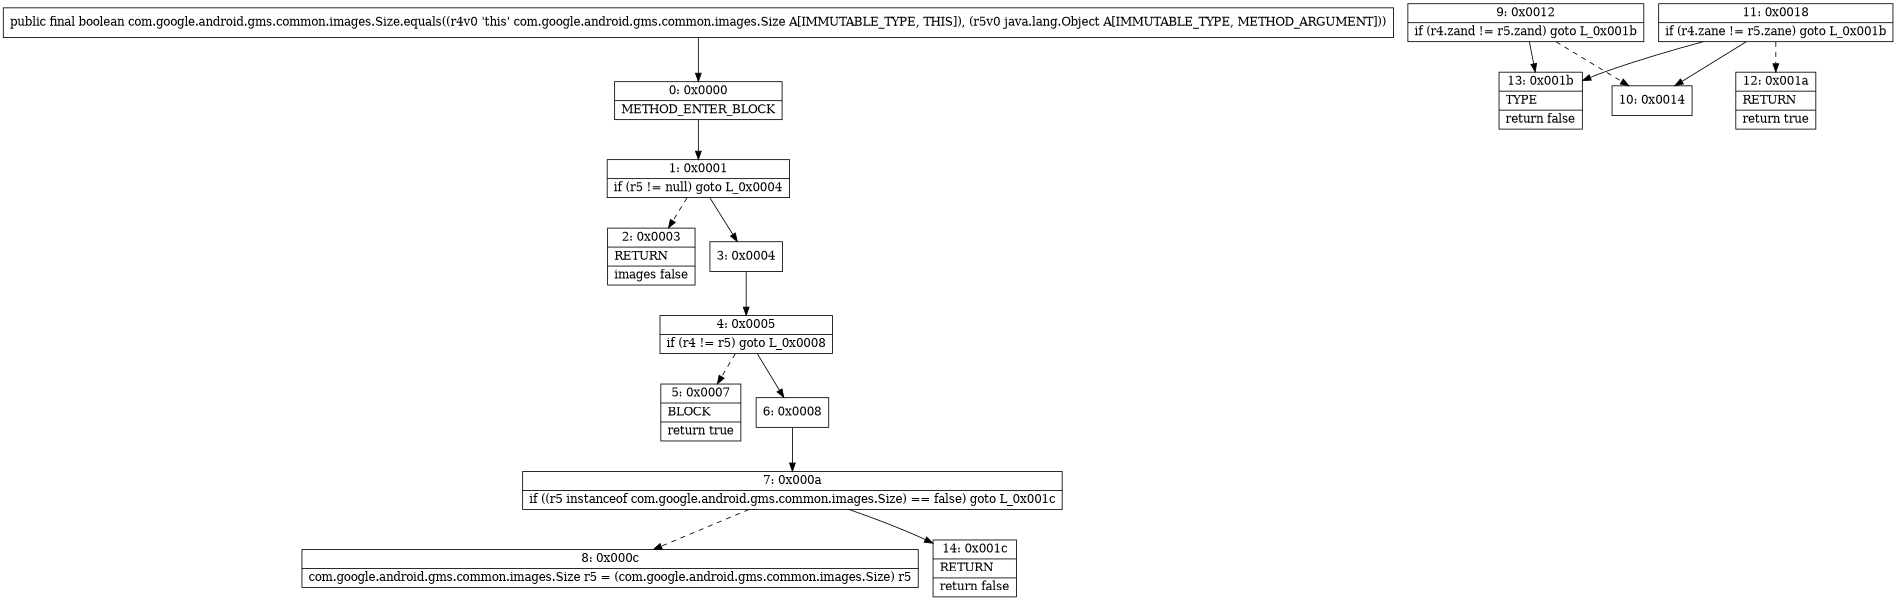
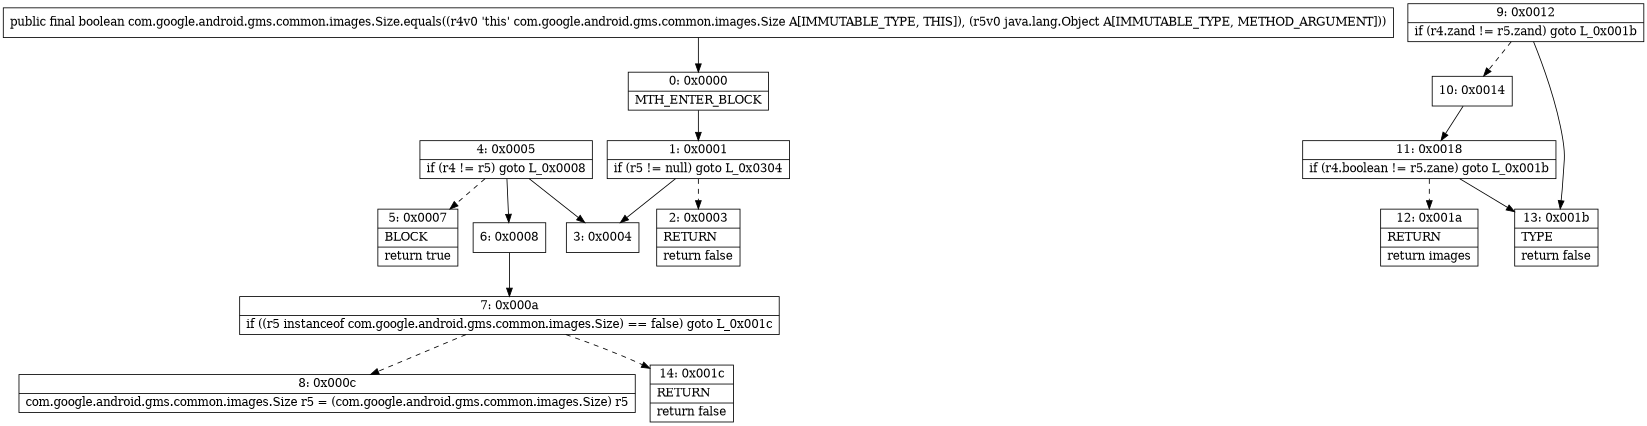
(1776, 32) -> (1429, 169)
(1714, 62) -> (1454, 120)
(698, 110) -> (698, 100)
(1776, 119) -> (1429, 256)
(698, 188) -> (698, 169)
(651, 275) -> (698, 256)
(746, 289) -> (554, 198)
(888, 524) -> (605, 349)
